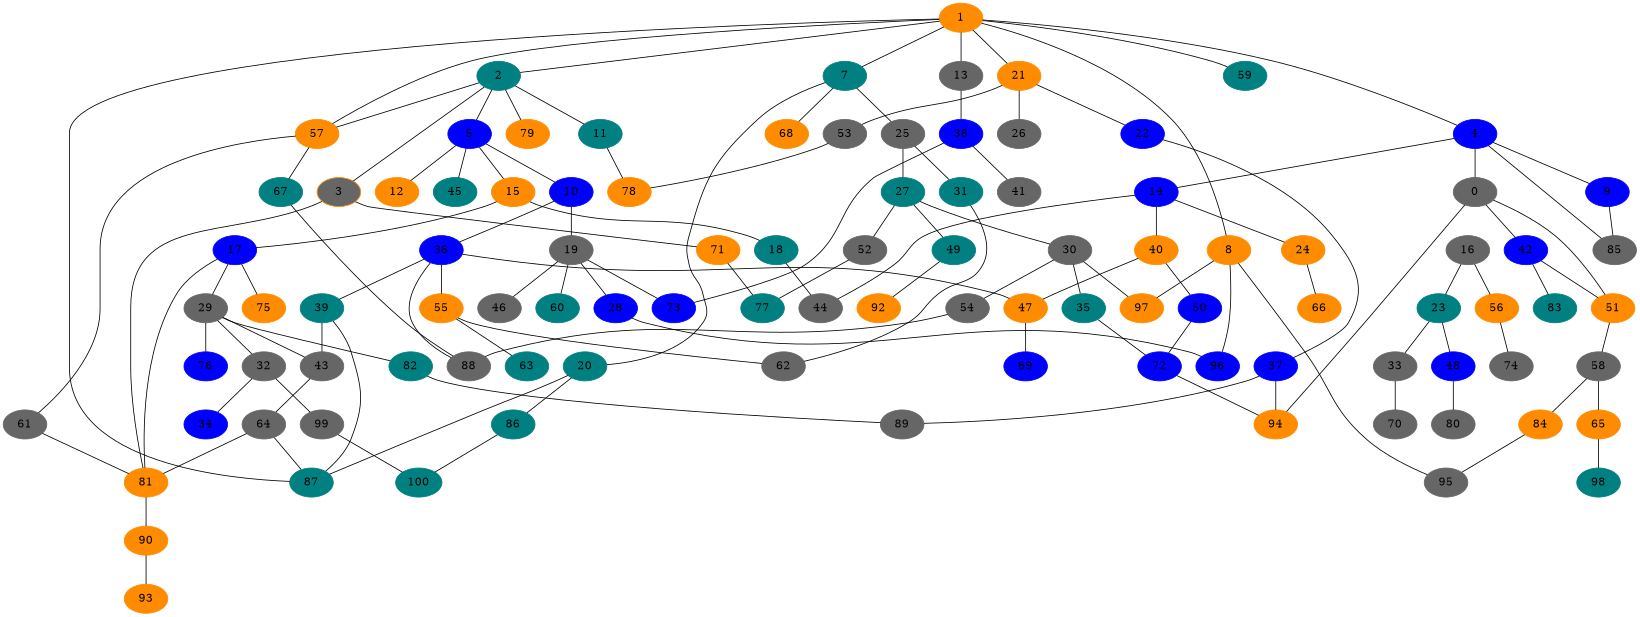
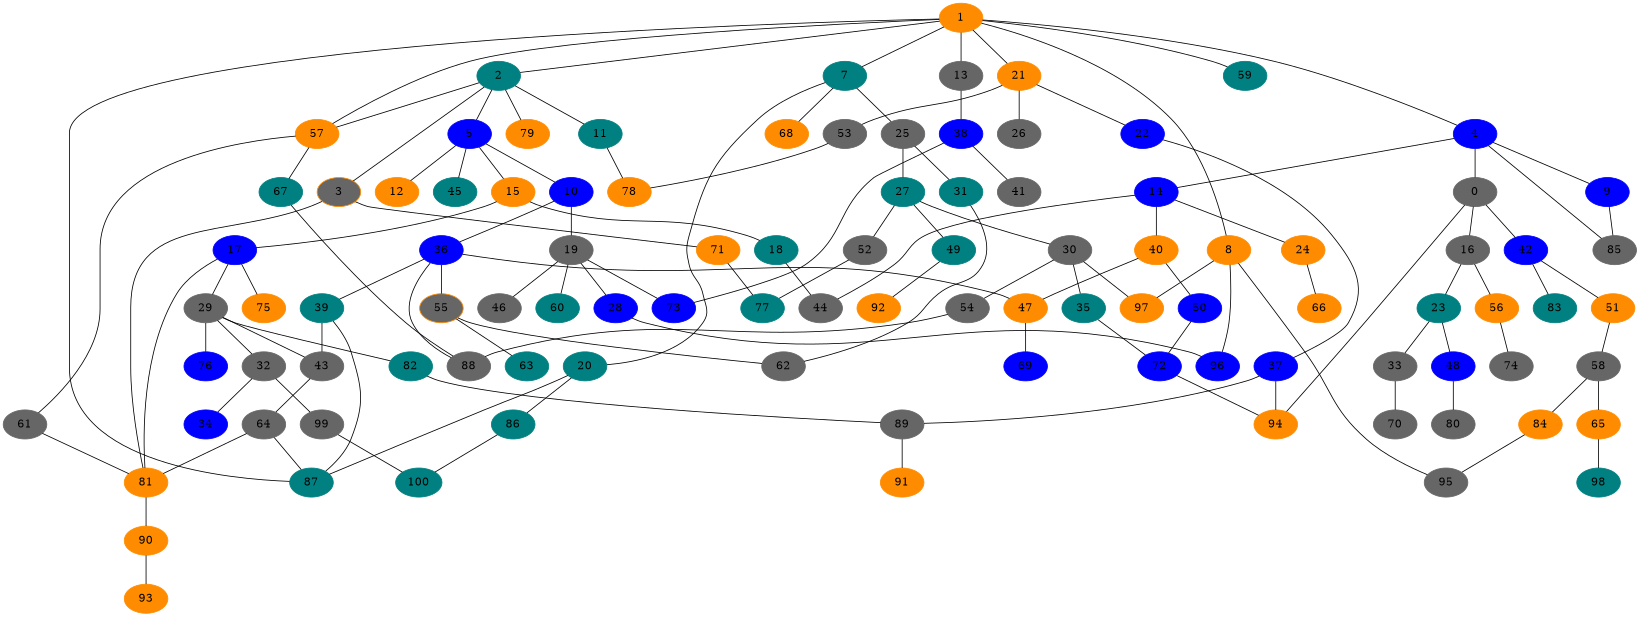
(1557, 238) -> (1471, 221)
(441, 308) -> (441, 308)
none -> (902, 483)
